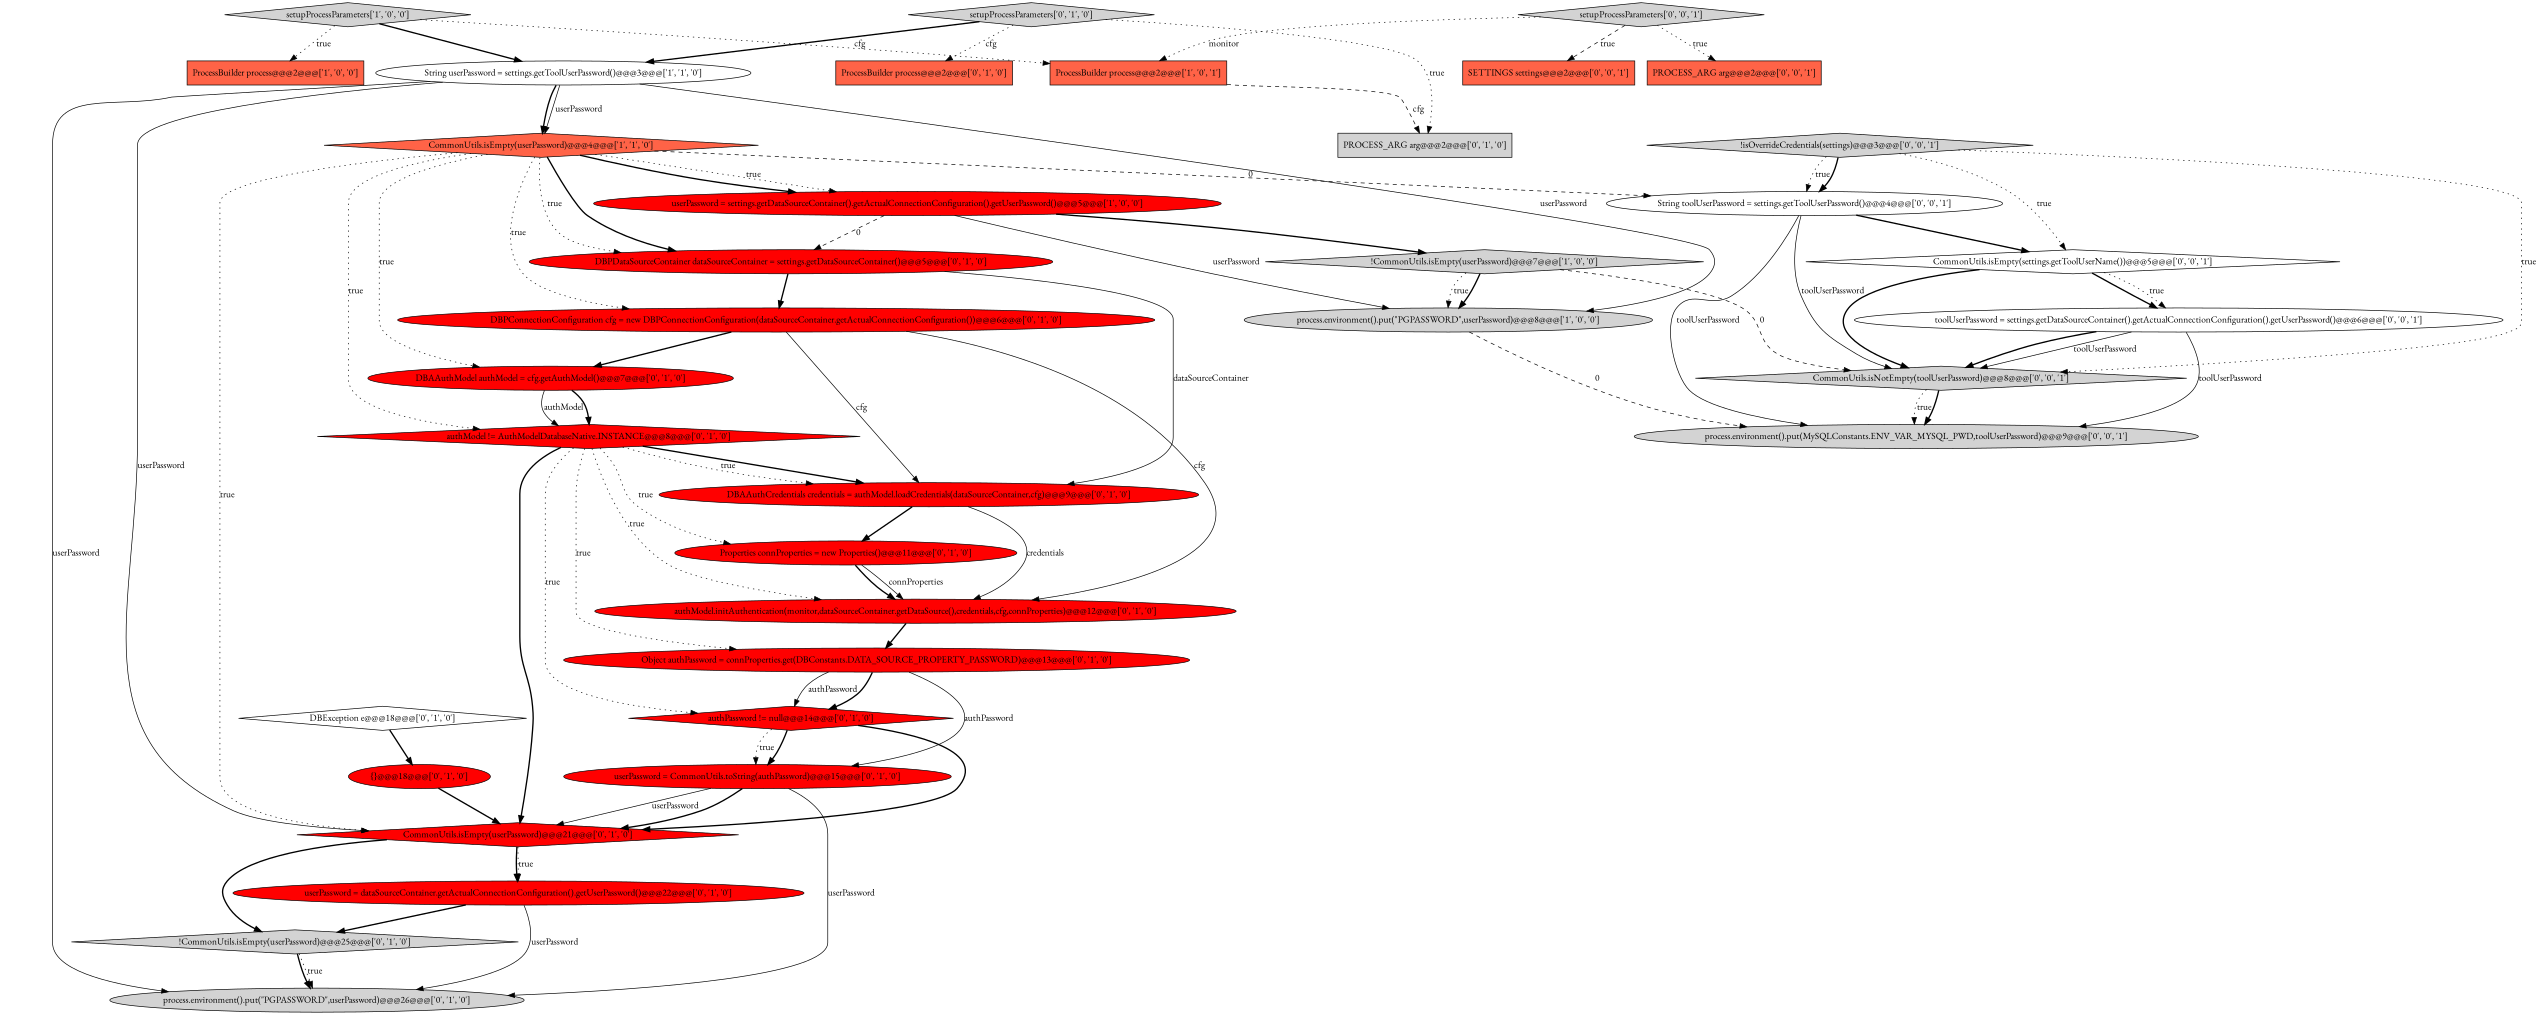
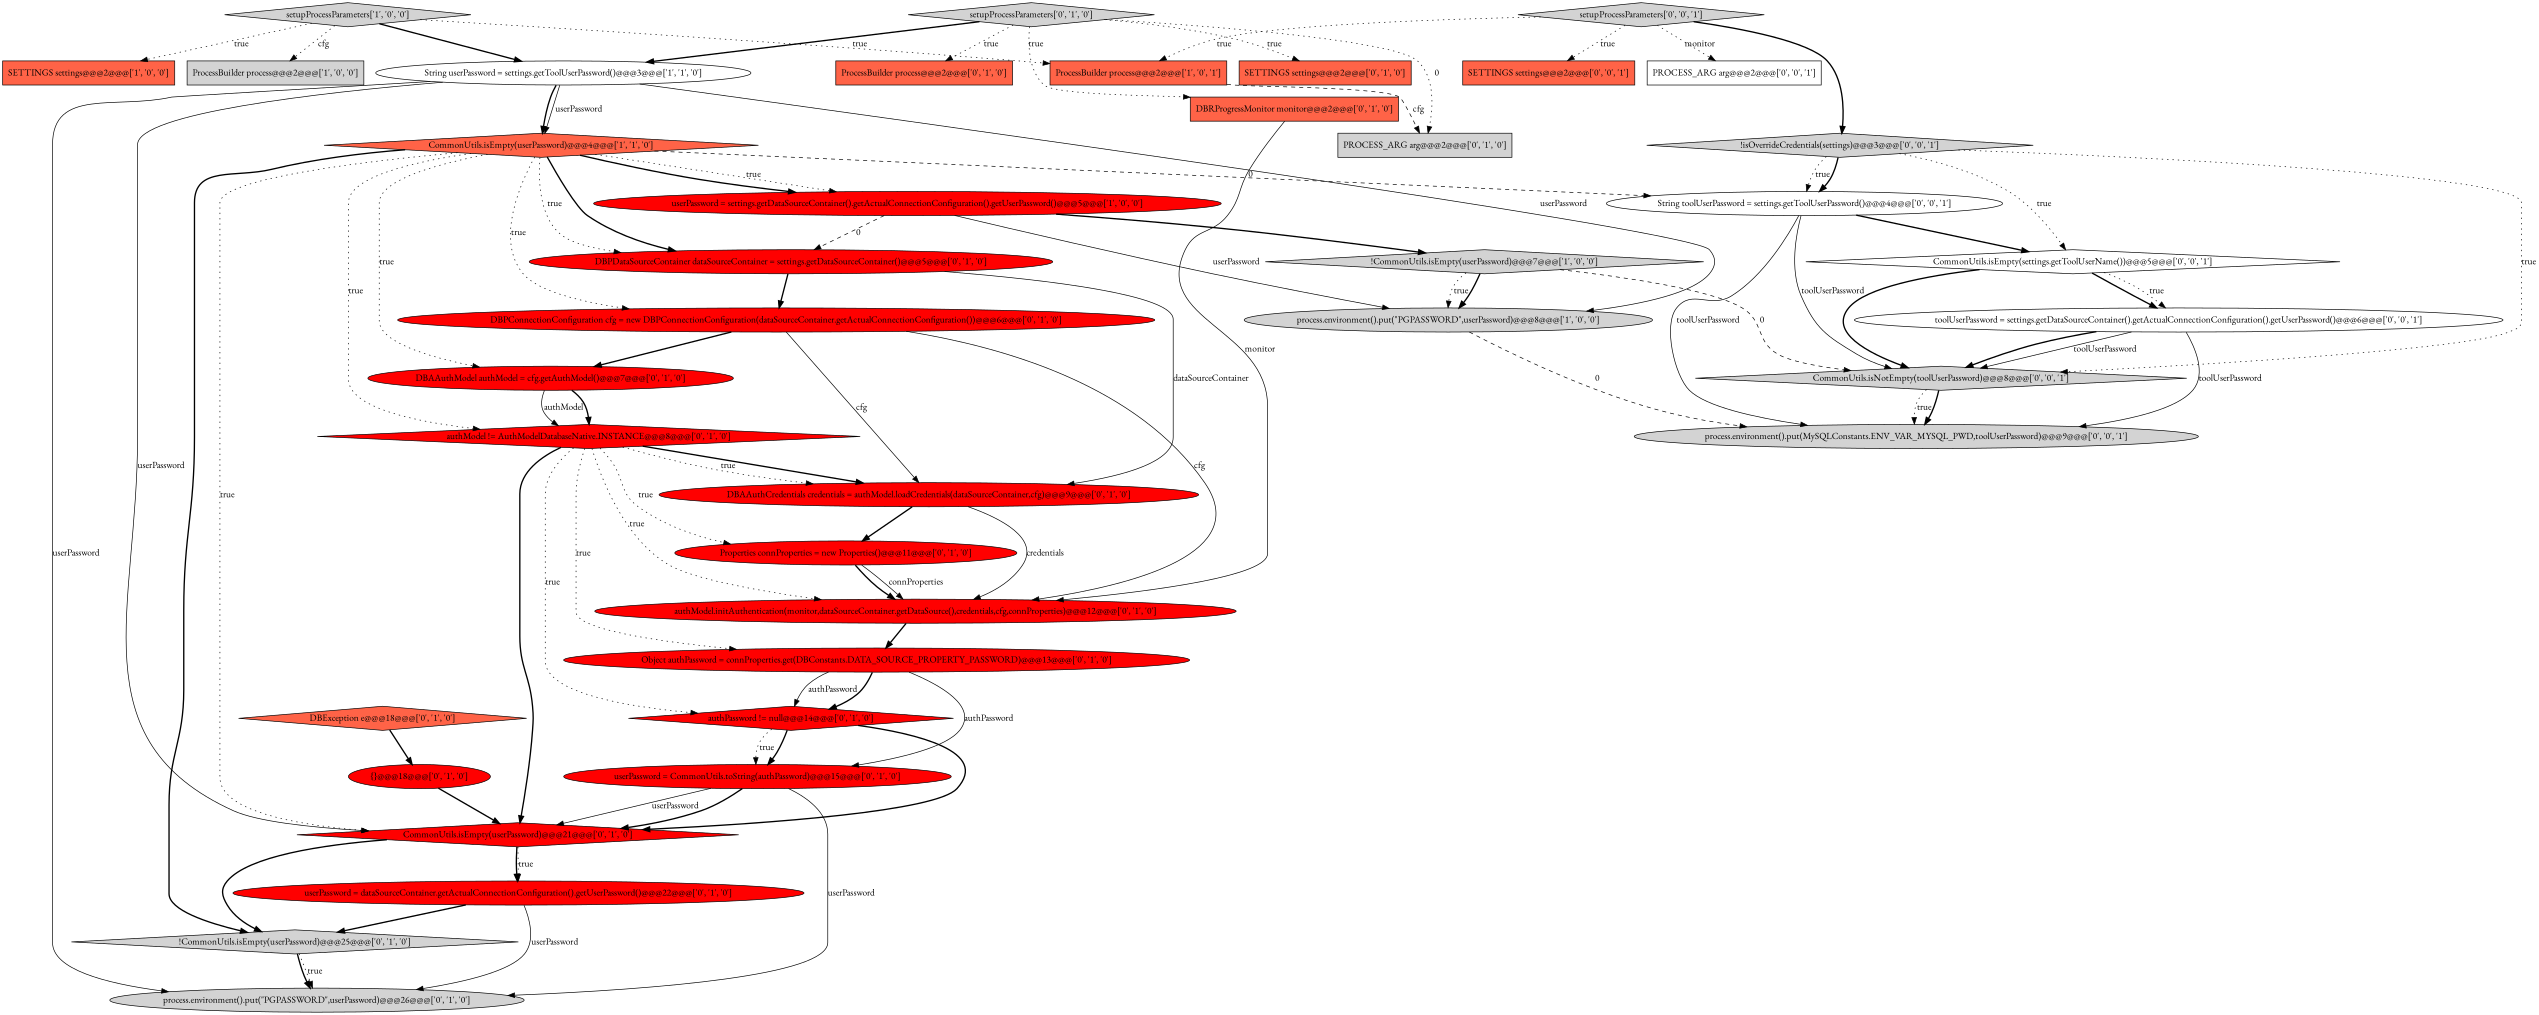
(1599, 41) -> (1599, 41)
(324, 44) -> (324, 44)
(860, 44) -> (860, 44)
(991, 44) -> (991, 44)
(1224, 44) -> (1224, 44)
(1700, 44) -> (1700, 44)
none -> (1796, 44)
none -> (89, 73)
(275, 73) -> (275, 73)
none -> (1325, 73)
(1437, 73) -> (1437, 73)
(1734, 73) -> (1734, 73)
none -> (1294, 109)
none -> (193, 477)
(383, 718) -> (383, 718)
